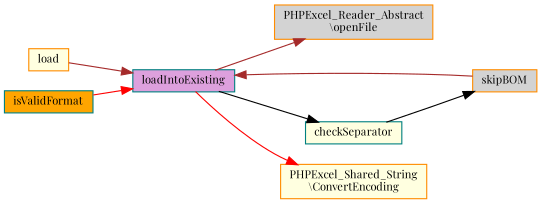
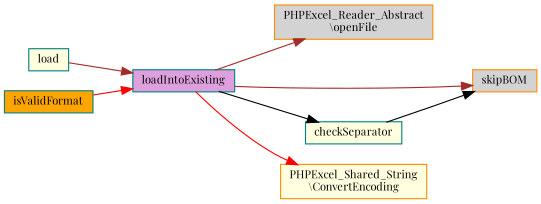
(49, 60) -> (49, 60)
(359, 73) -> (348, 88)
